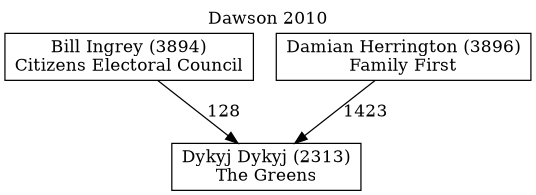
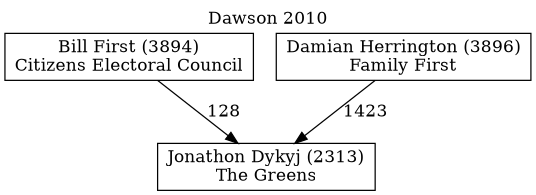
(129, 57) -> (129, 57)
(266, 167) -> (266, 167)
